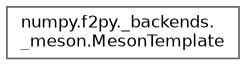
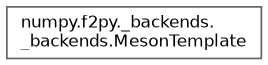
(123, 33) -> (134, 33)
